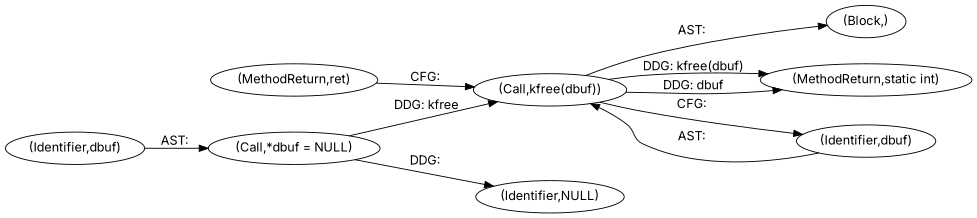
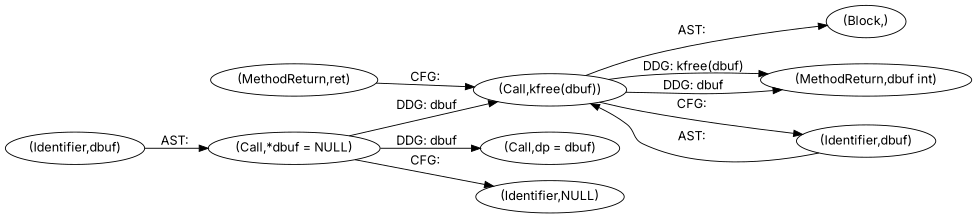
(866, 80) -> (866, 80)
(427, 106) -> (427, 106)
none -> (550, 148)
(427, 161) -> (427, 161)
